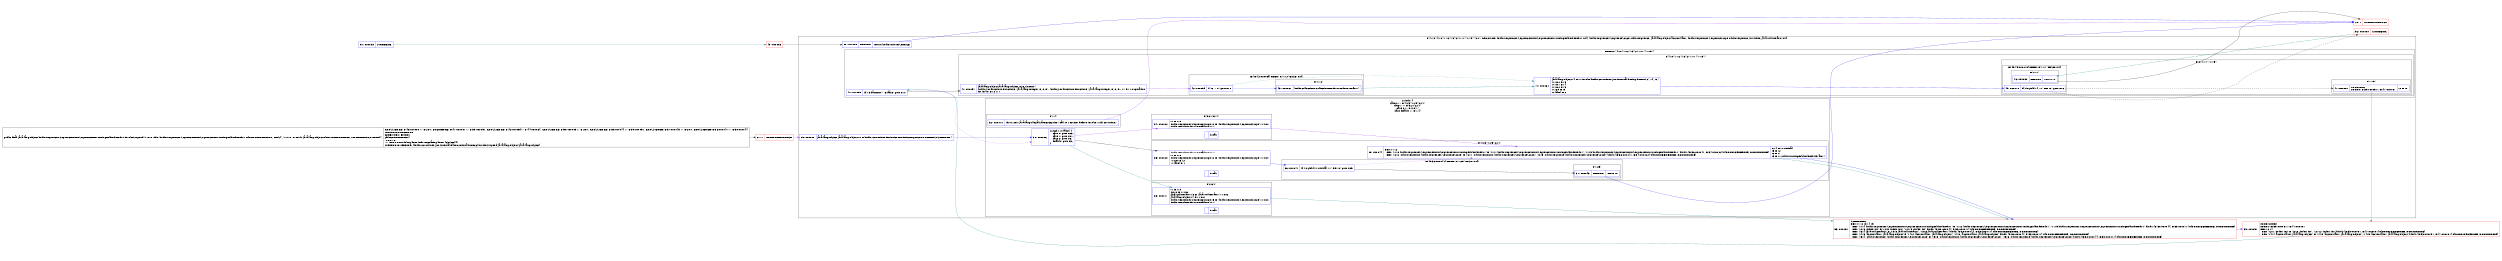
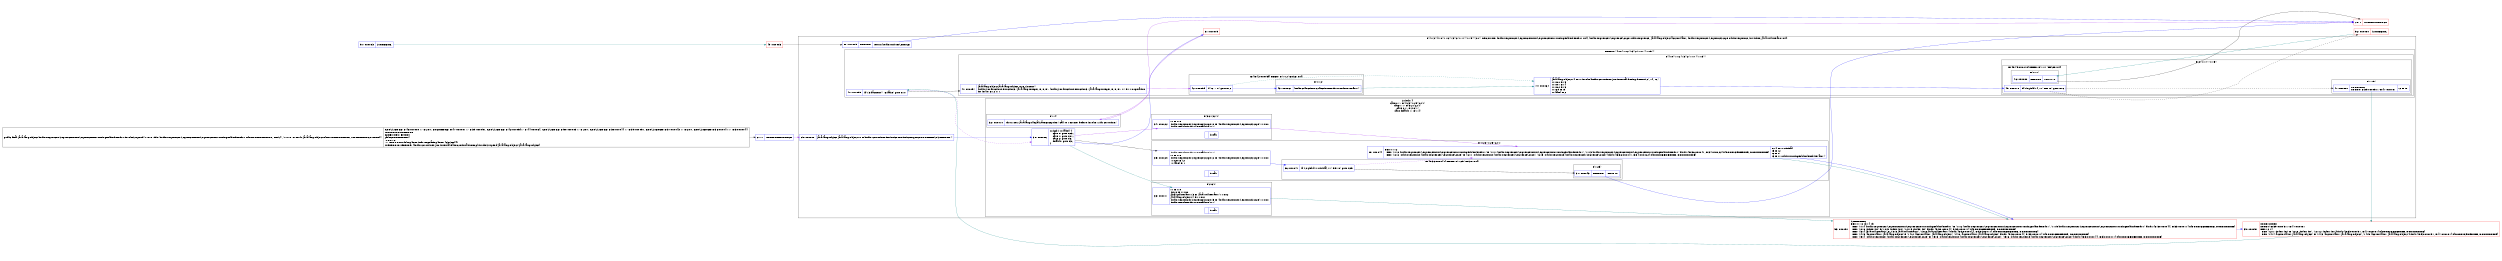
none -> (1212, 32)
(774, 137) -> (774, 137)
